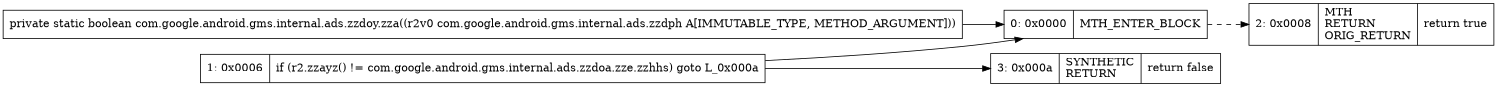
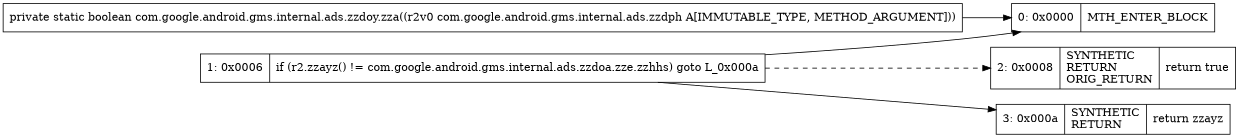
(1339, 12) -> (1101, 56)
(1224, 24) -> (874, 68)
(1181, 68) -> (1188, 119)
